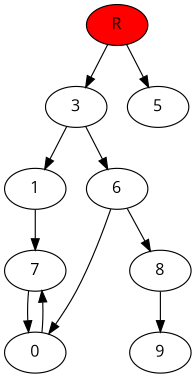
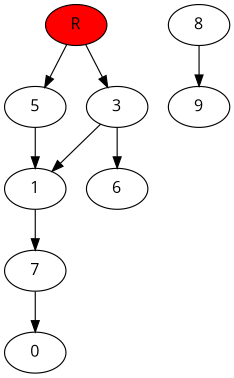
none -> (35, 142)
(136, 225) -> none
(87, 269) -> none
(43, 317) -> none
